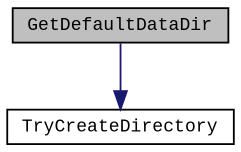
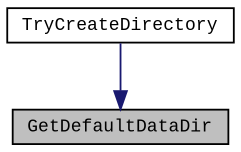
(121, 67) -> (121, 67)
